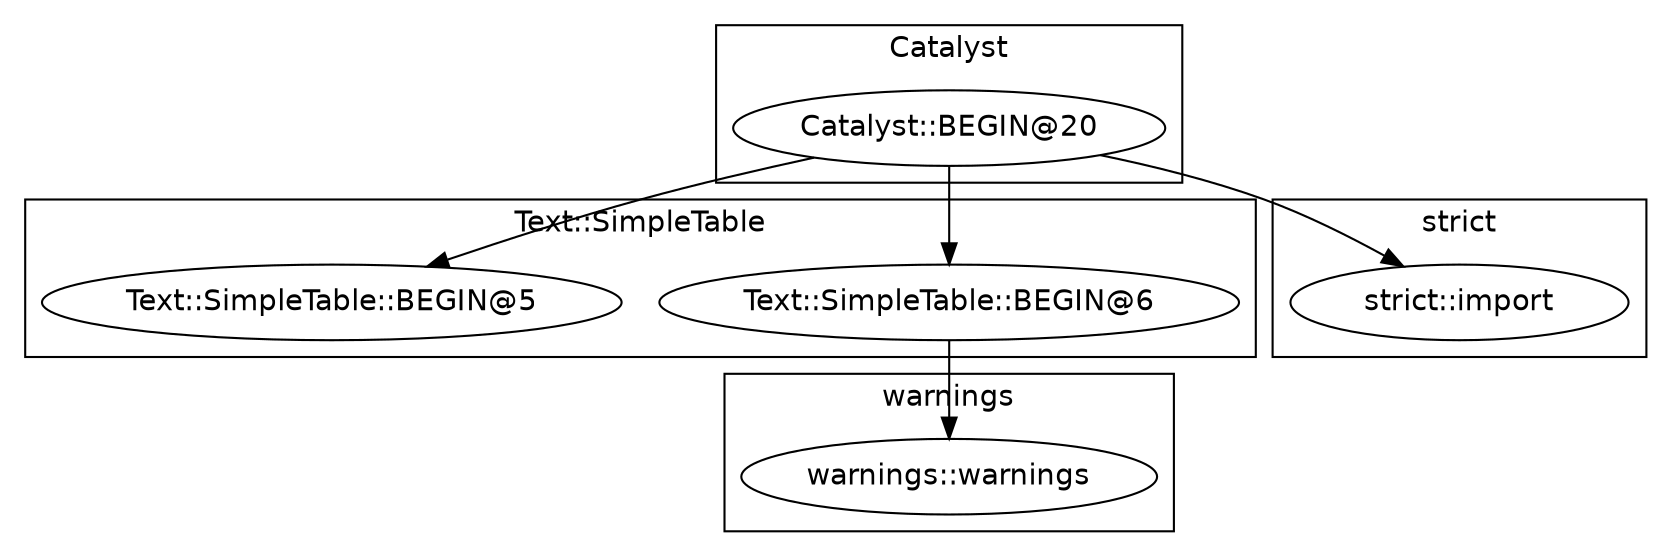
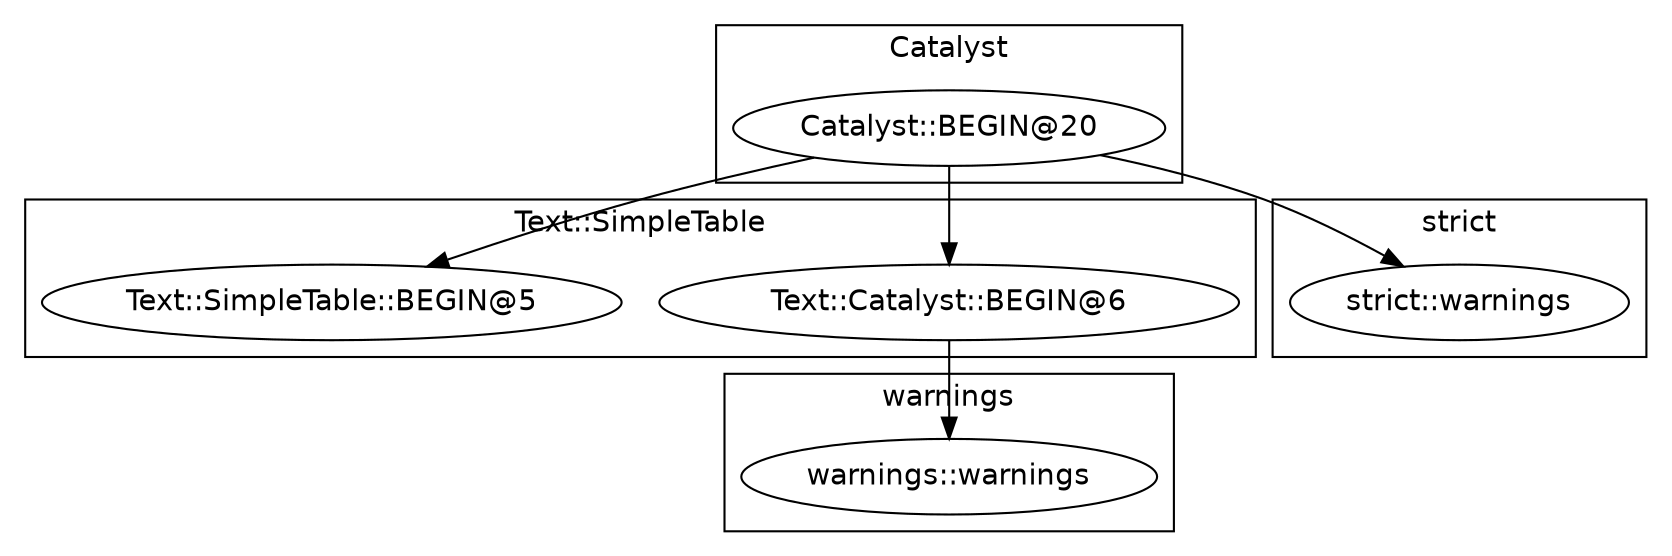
(949, 302) -> (949, 302)
(1459, 302) -> (1459, 302)
